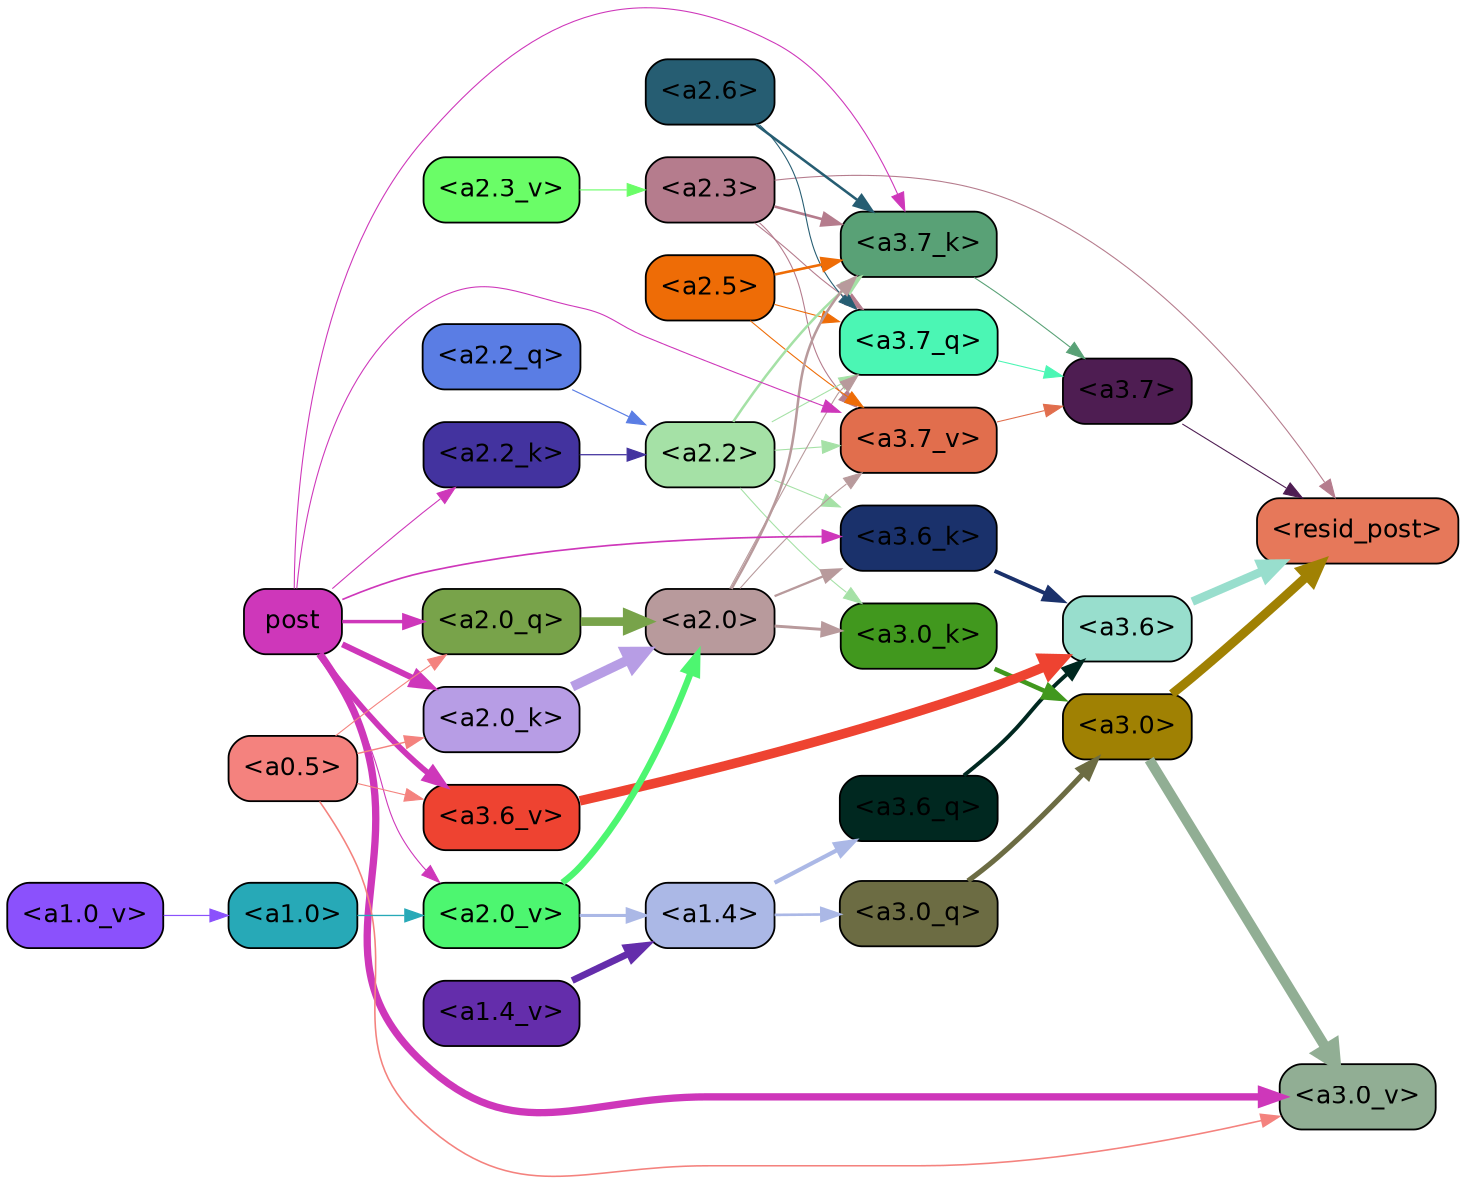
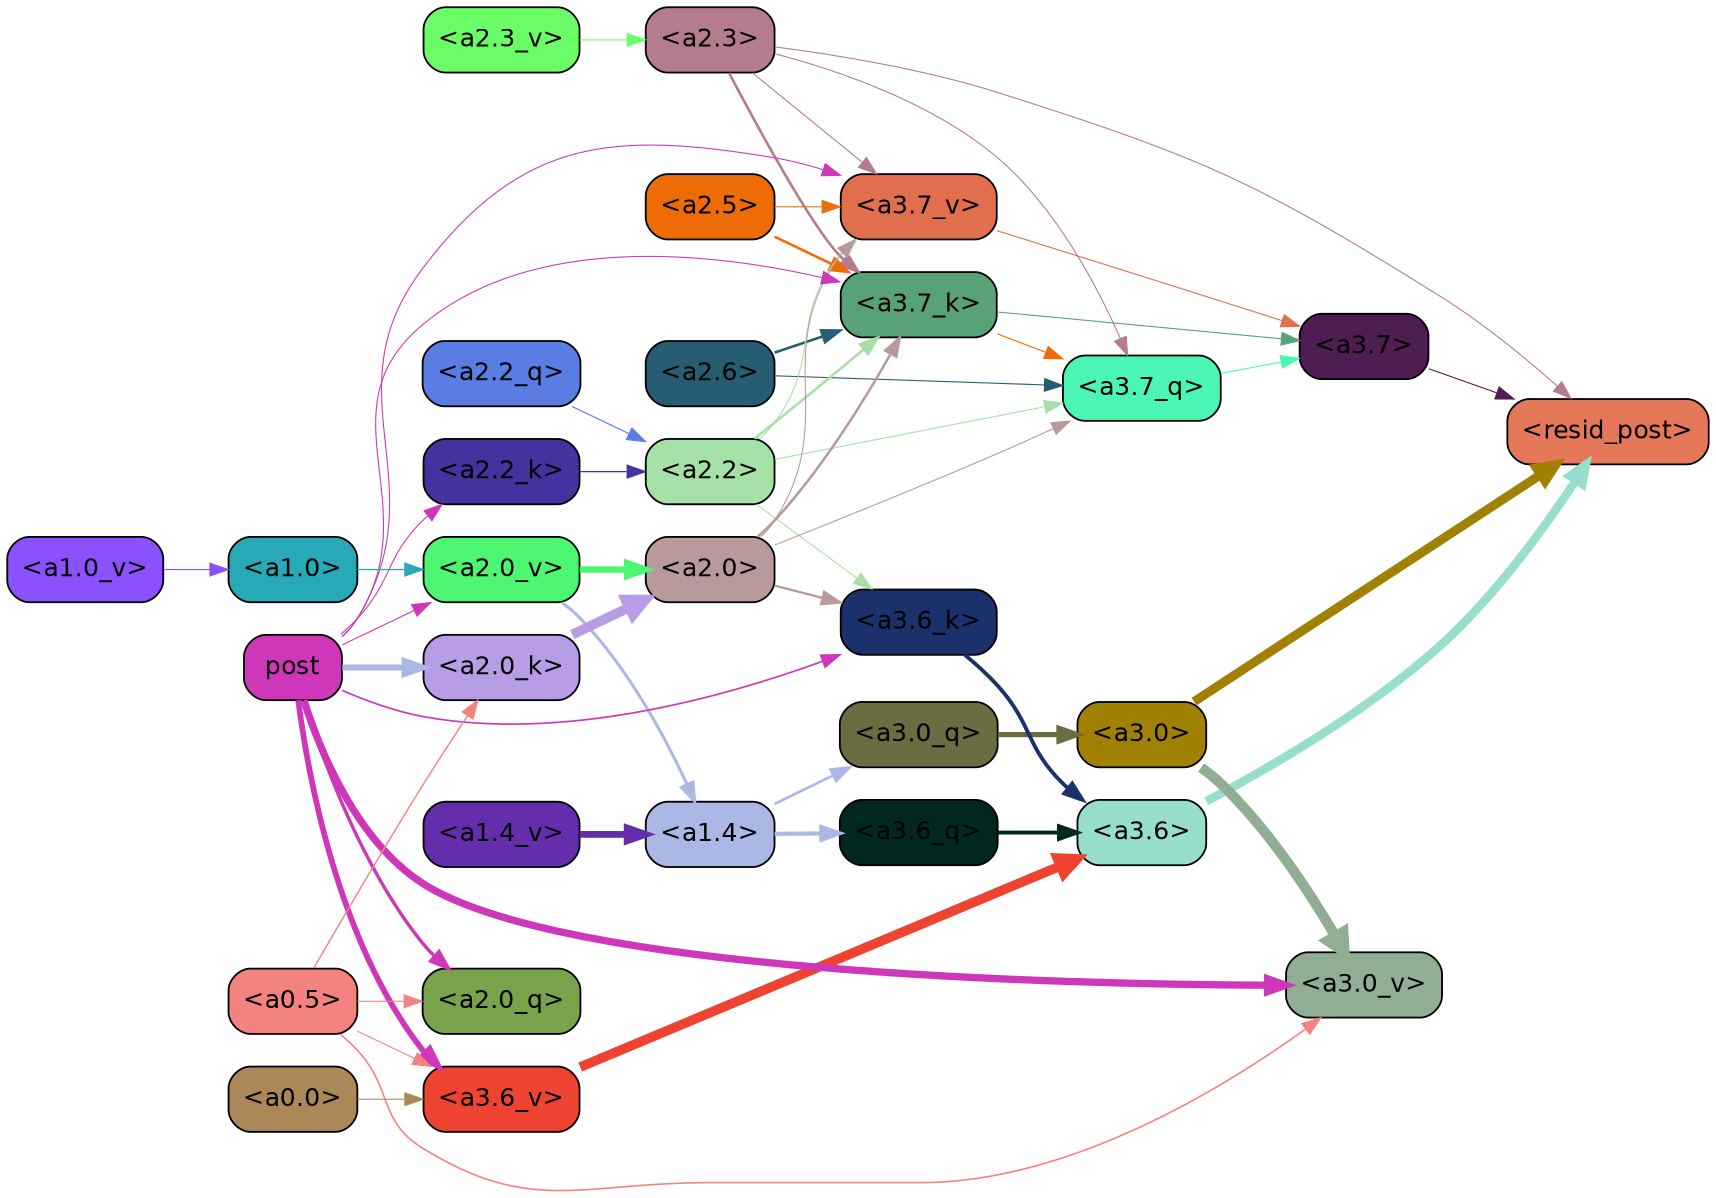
(793, 309) -> (1021, 343)
(604, 622) -> none
(919, 636) -> none
(378, 661) -> (373, 668)
none -> (293, 1099)
